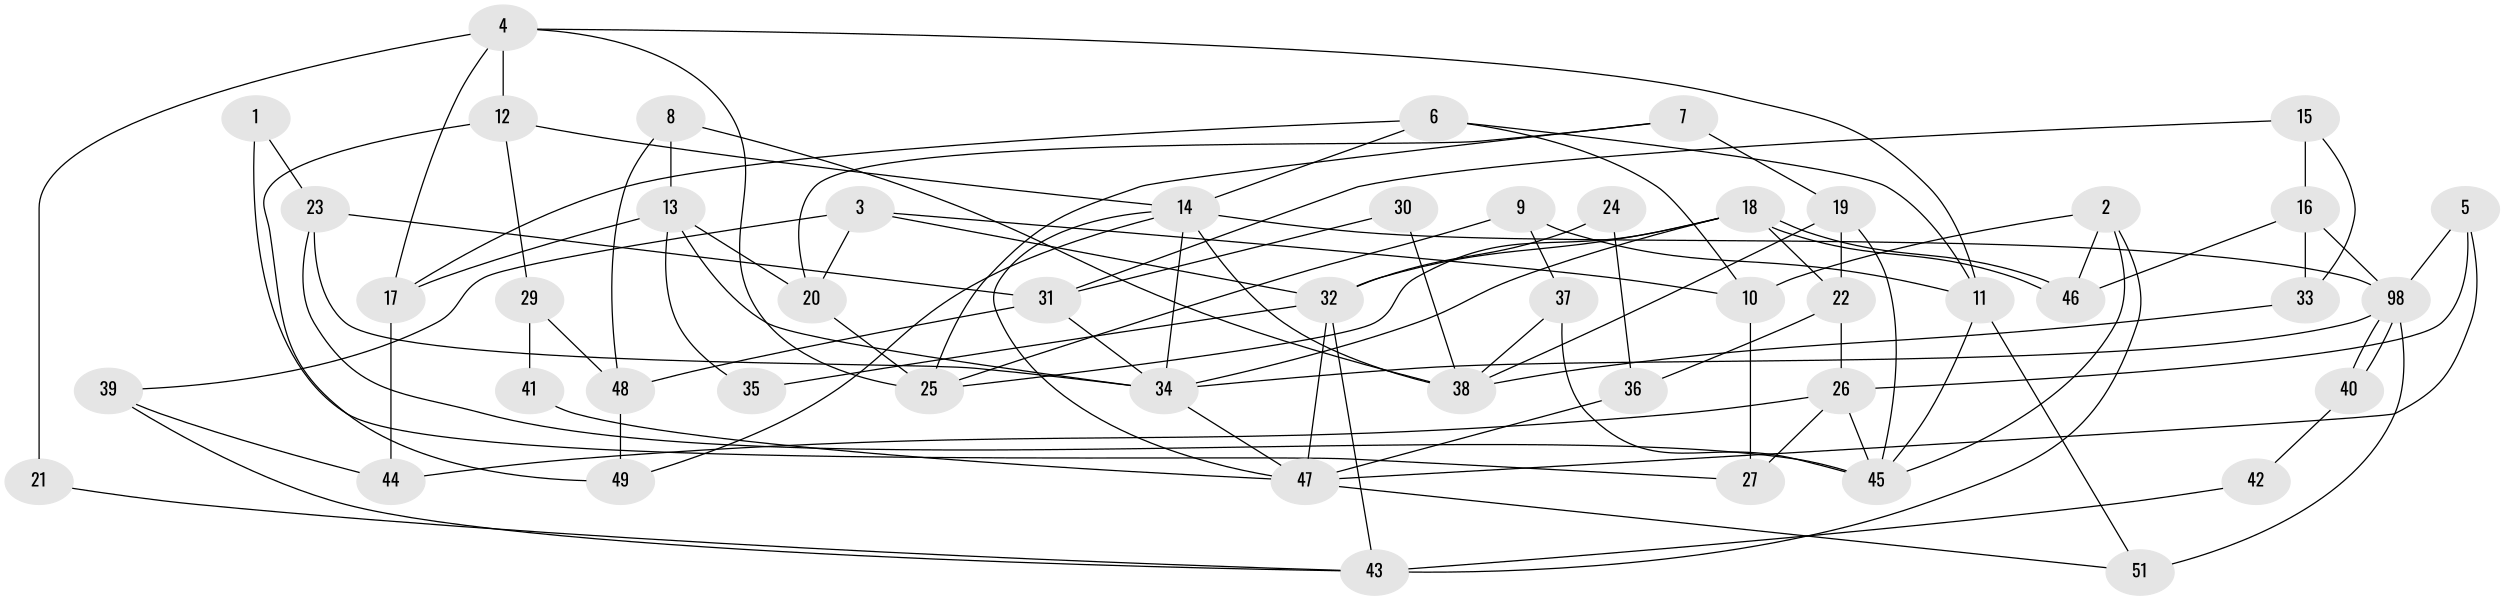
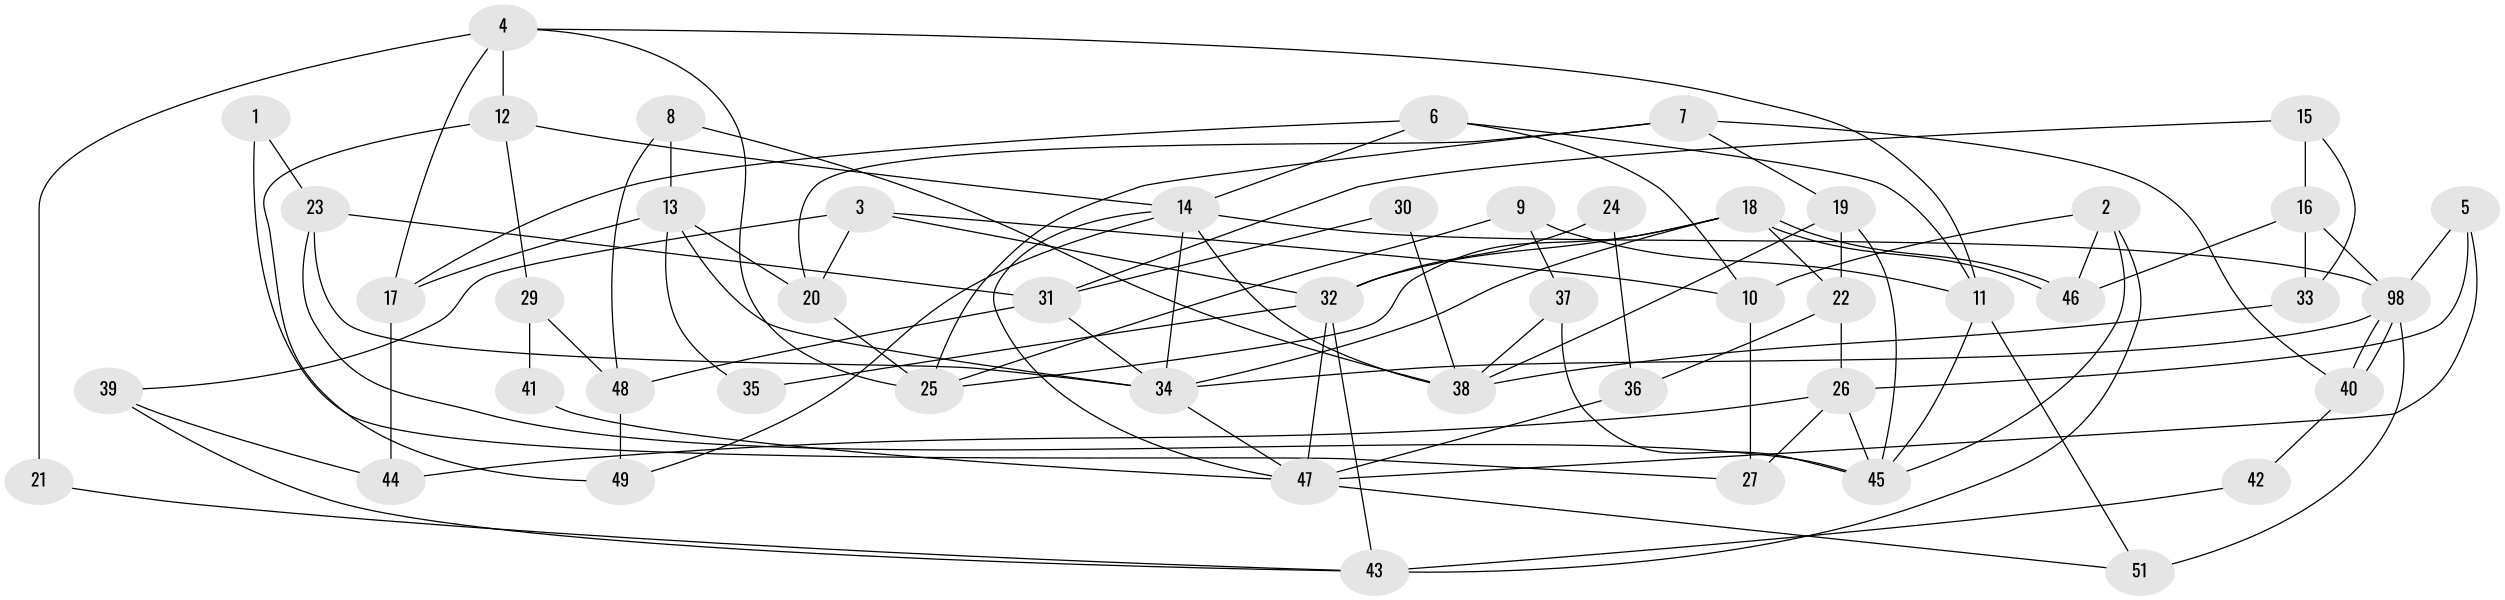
none -> (2066, 159)
